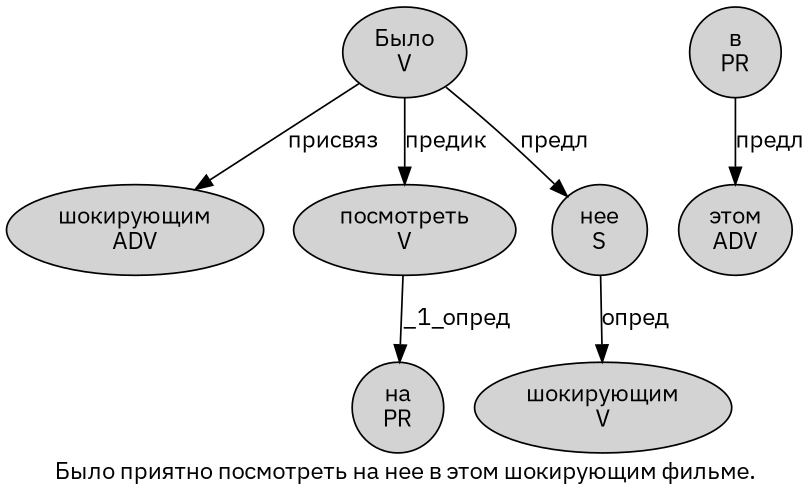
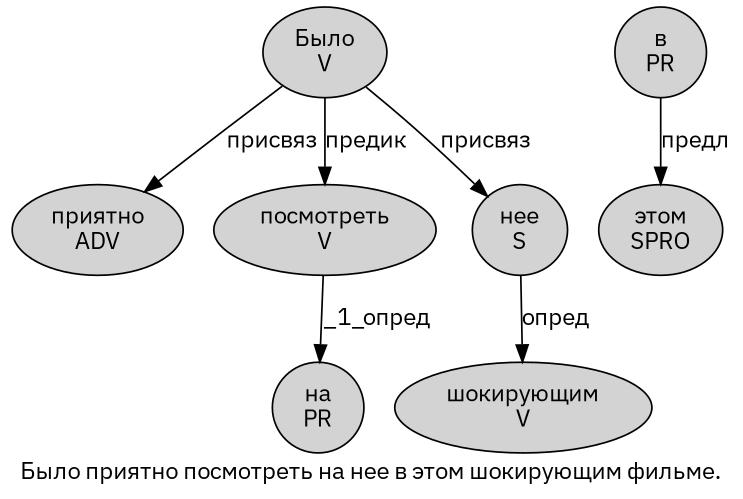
(555, 141) -> (486, 141)
(135, 230) -> (98, 230)
(735, 230) -> (661, 230)
